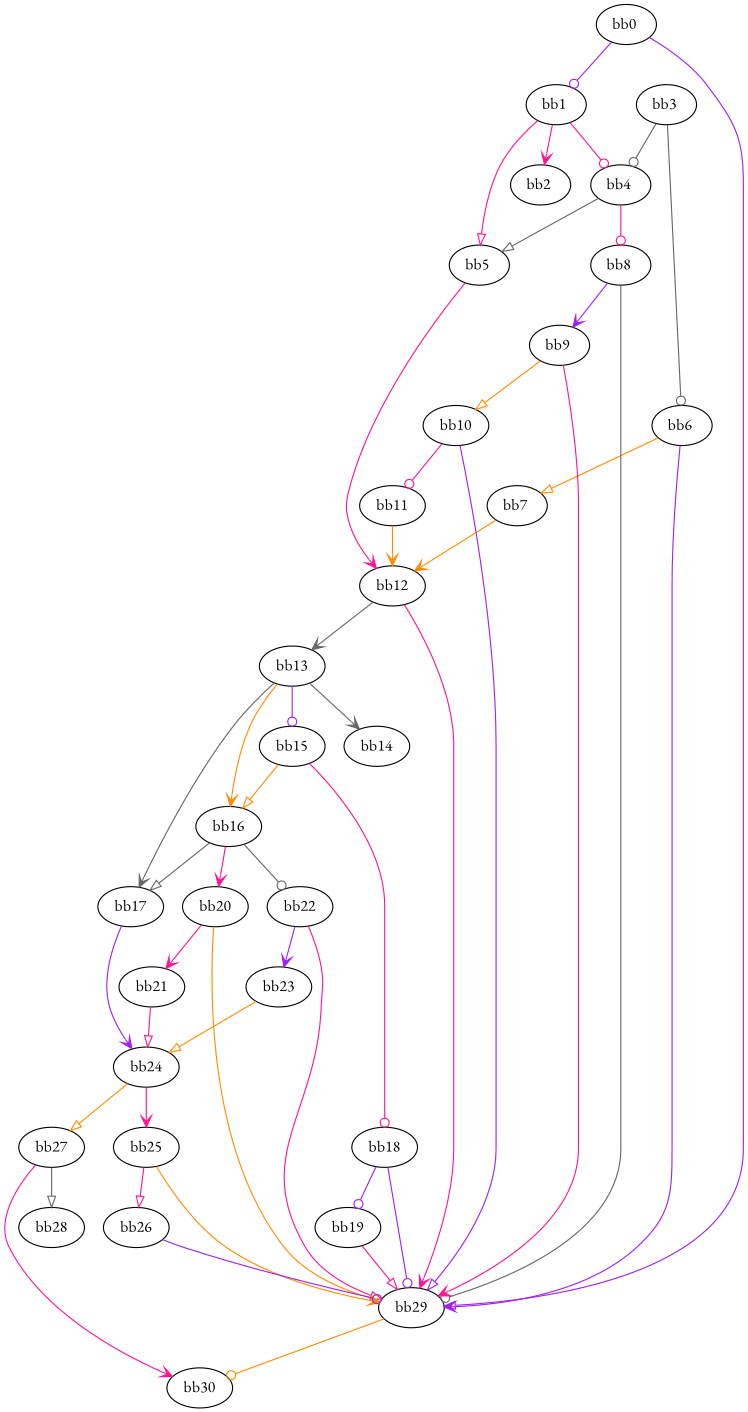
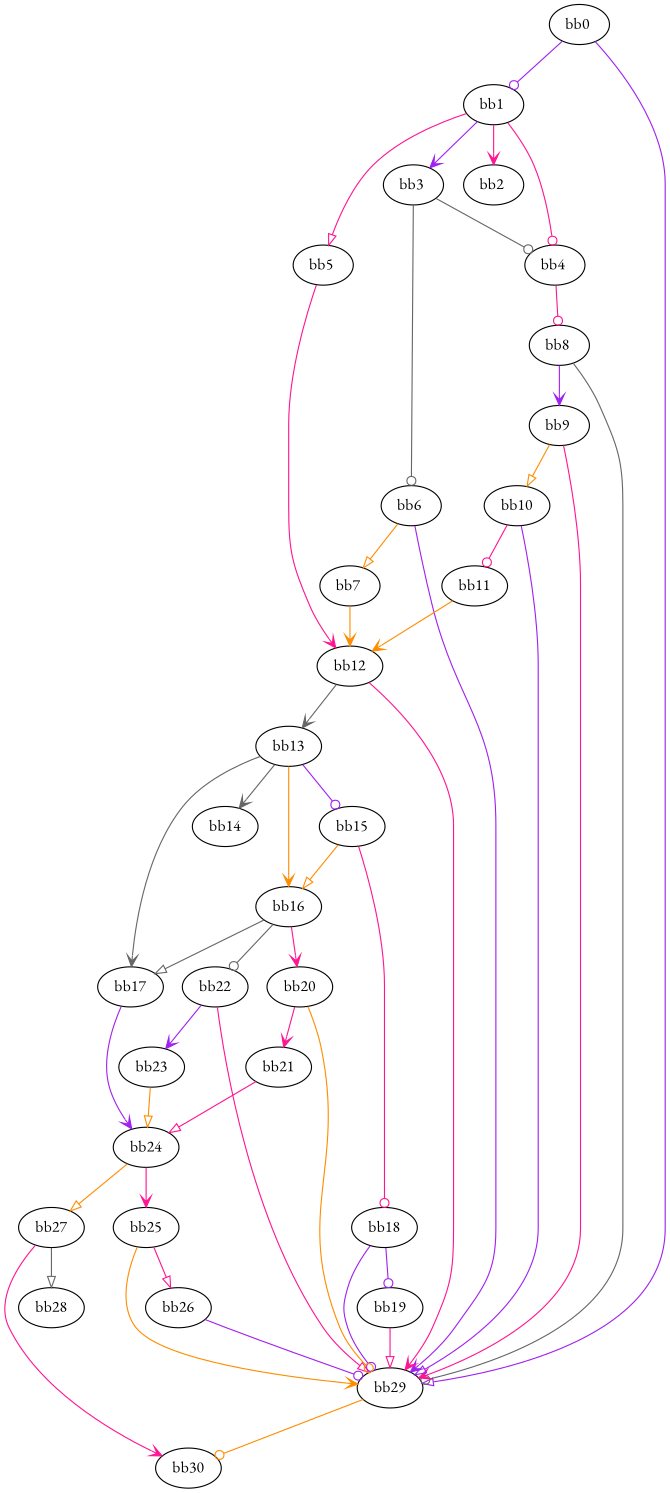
none -> (458, 141)
(555, 222) -> none
